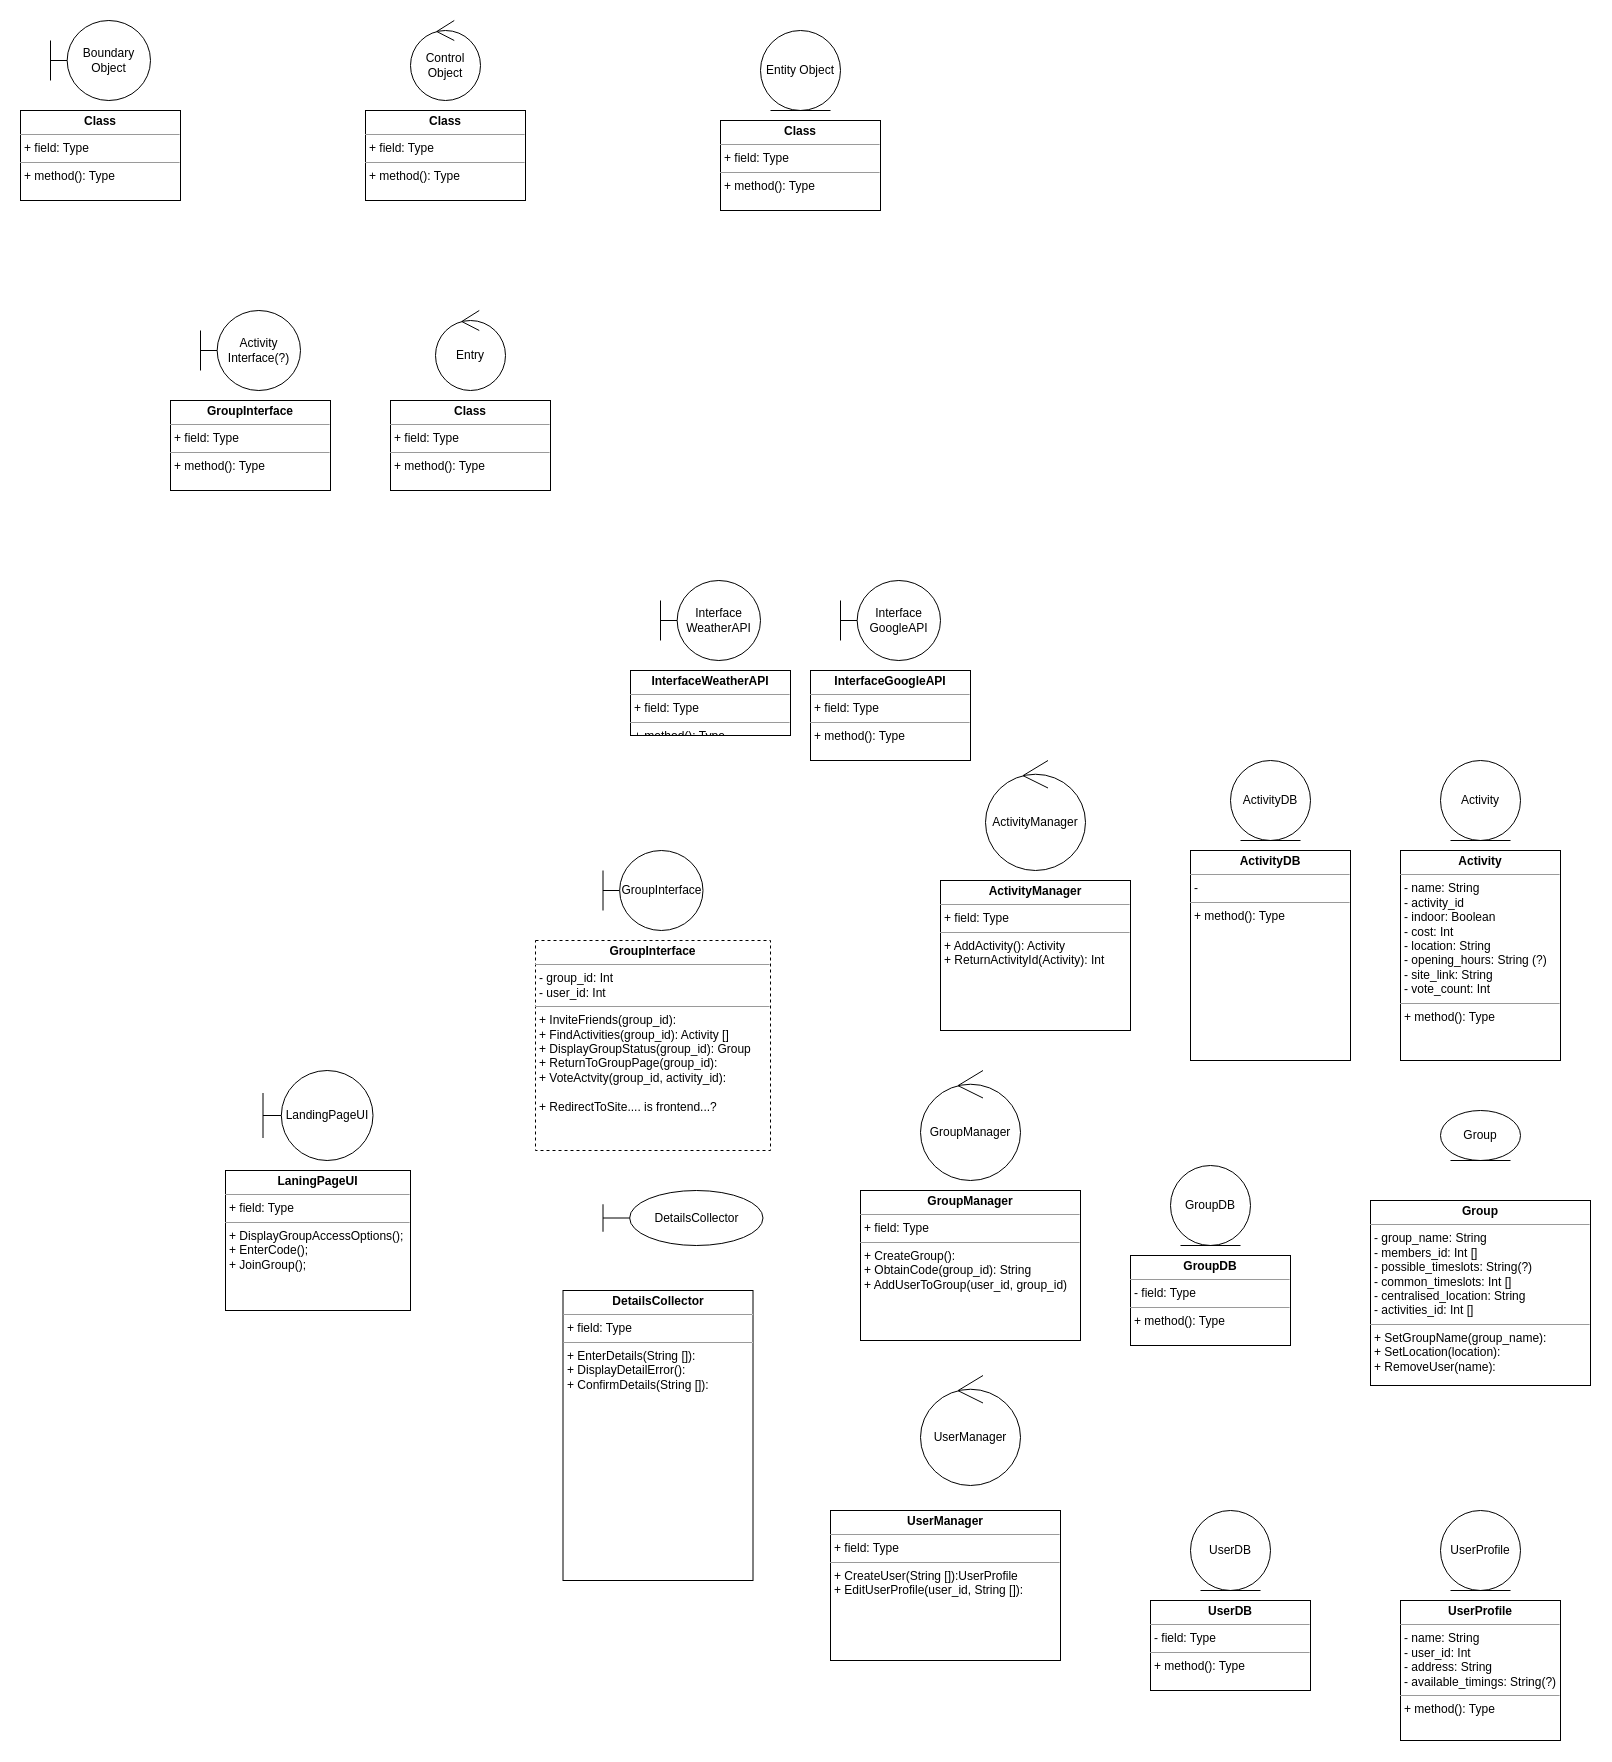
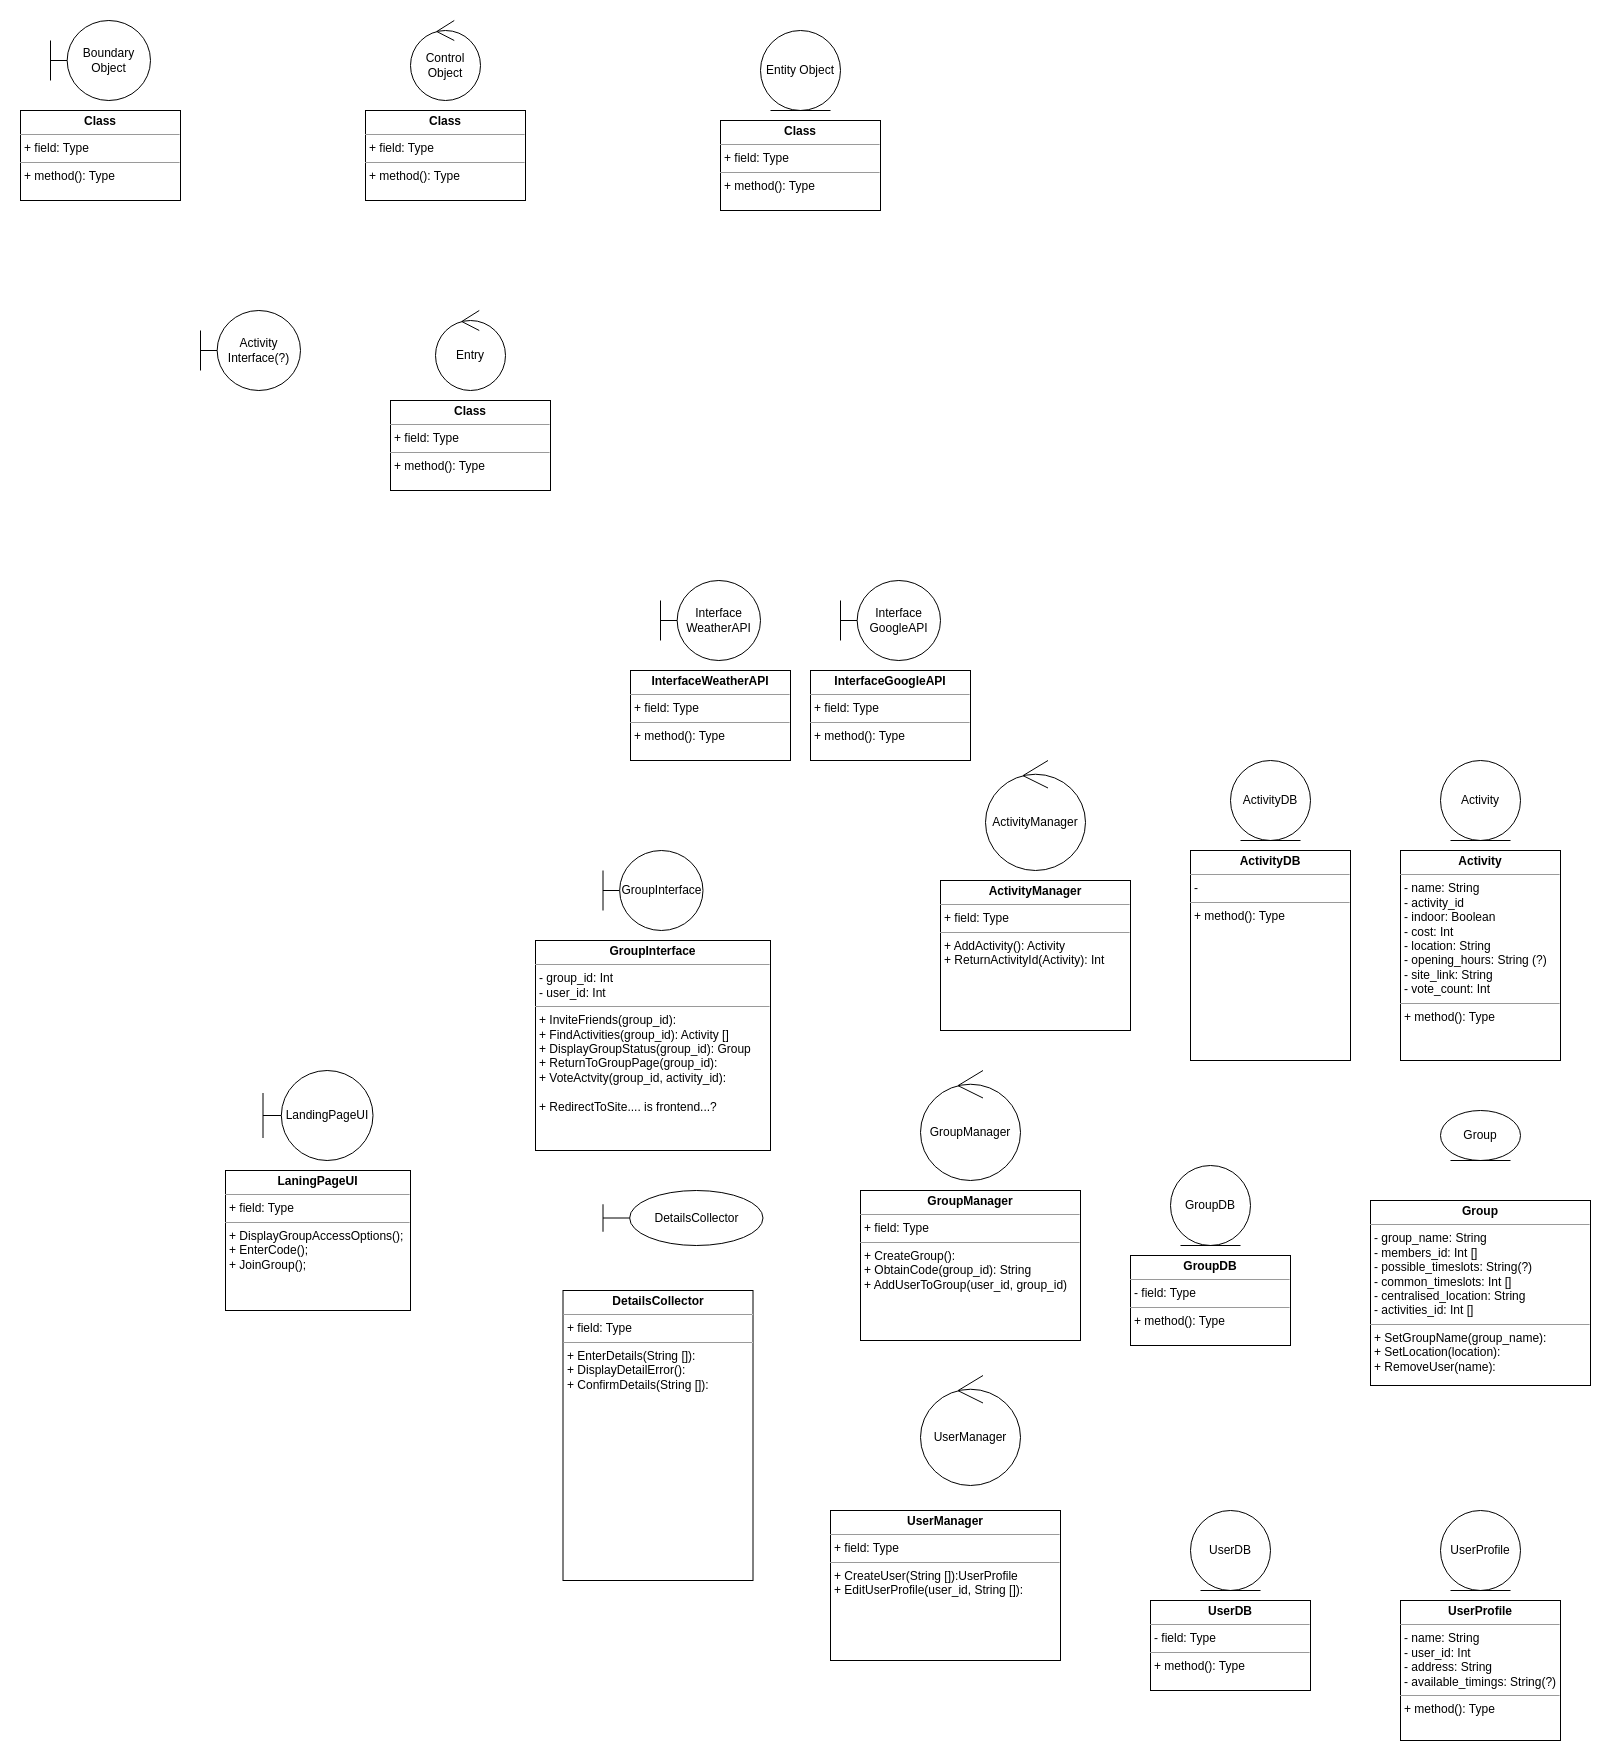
(251, 446) -> none
(711, 703) -> (711, 716)
(653, 1046) -> (653, 1046)
